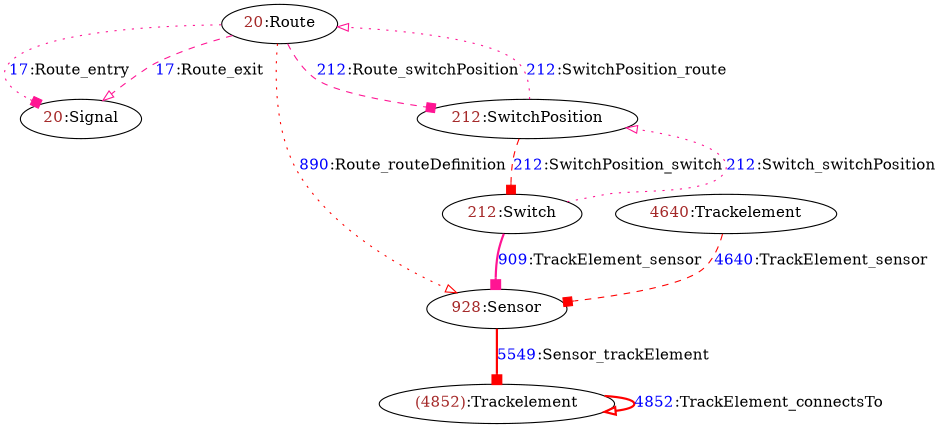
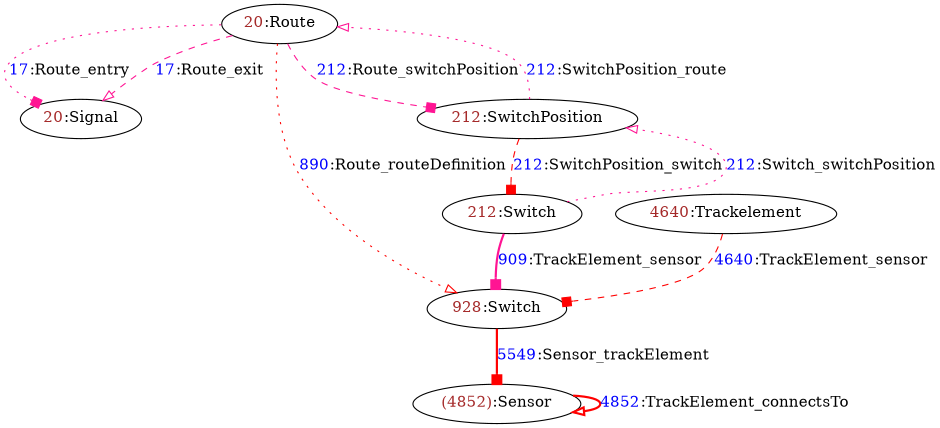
(512, 307) -> (512, 307)
(523, 402) -> (523, 402)
